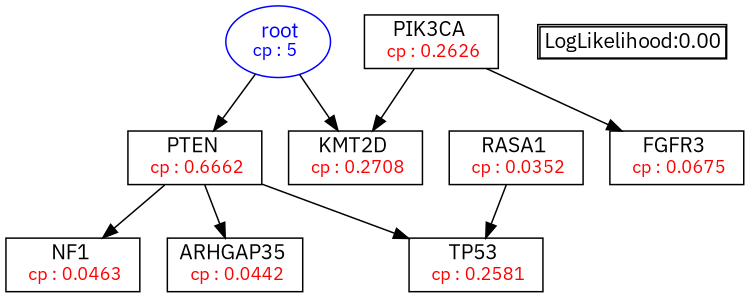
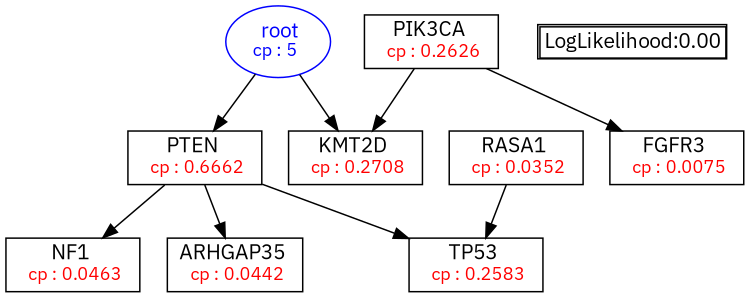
(680, 168) -> (680, 168)
(479, 275) -> (479, 275)
